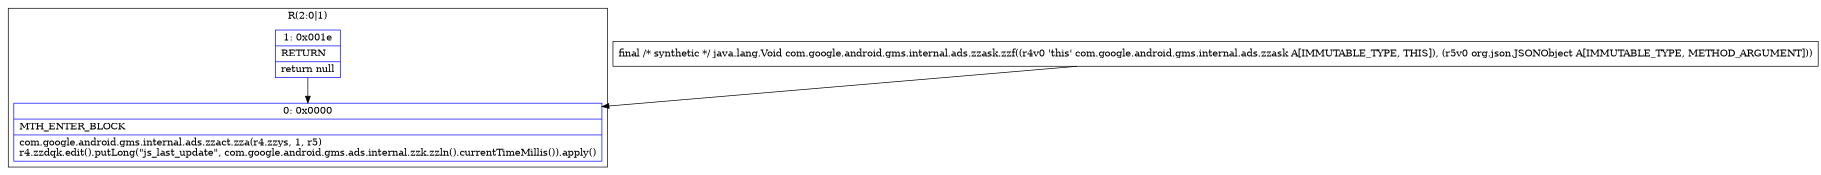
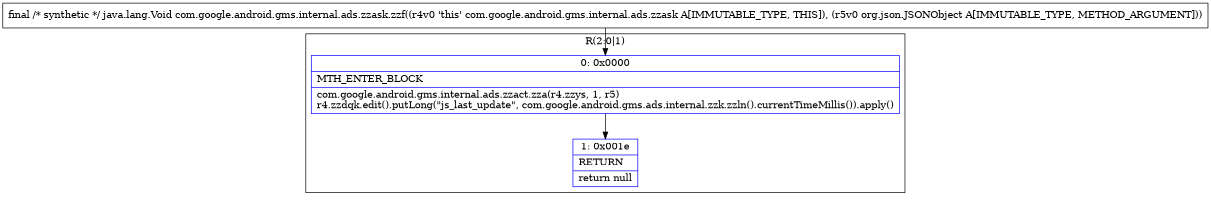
(308, 87) -> (605, 123)
